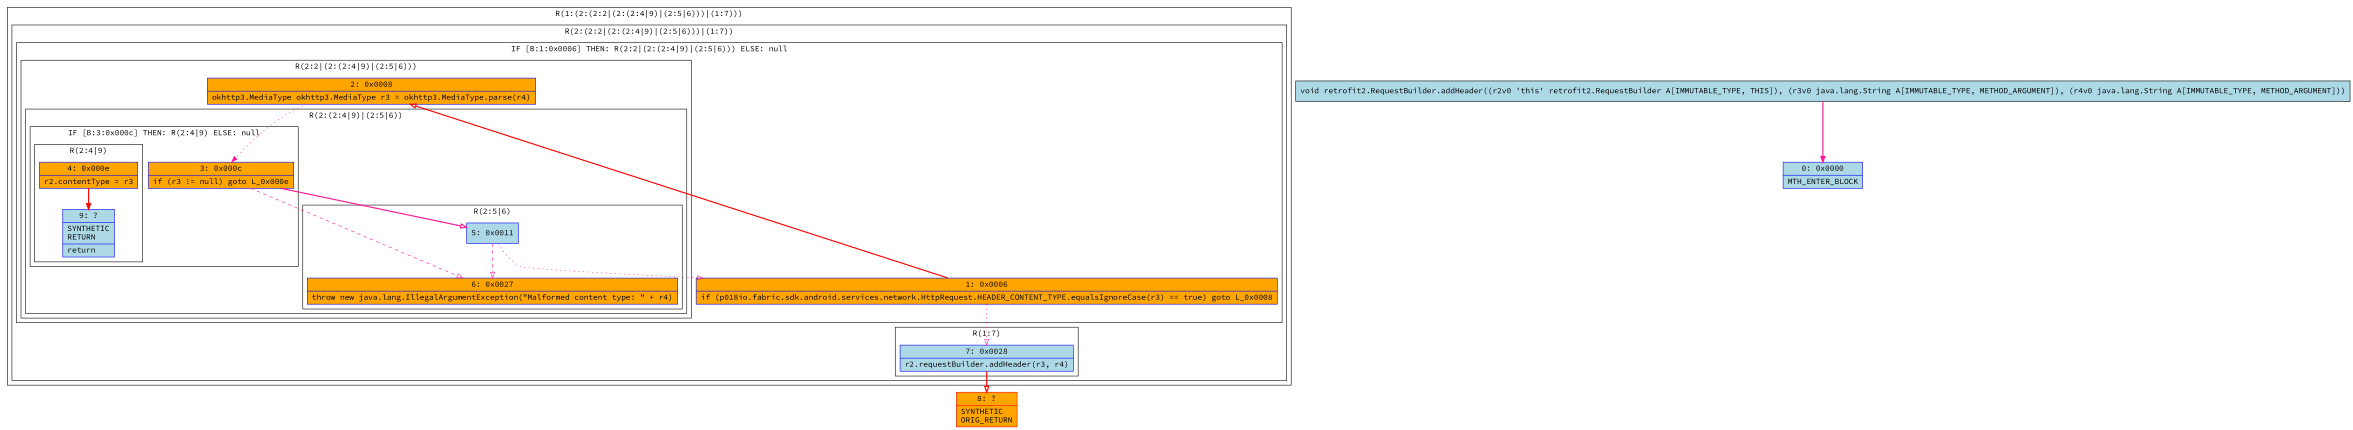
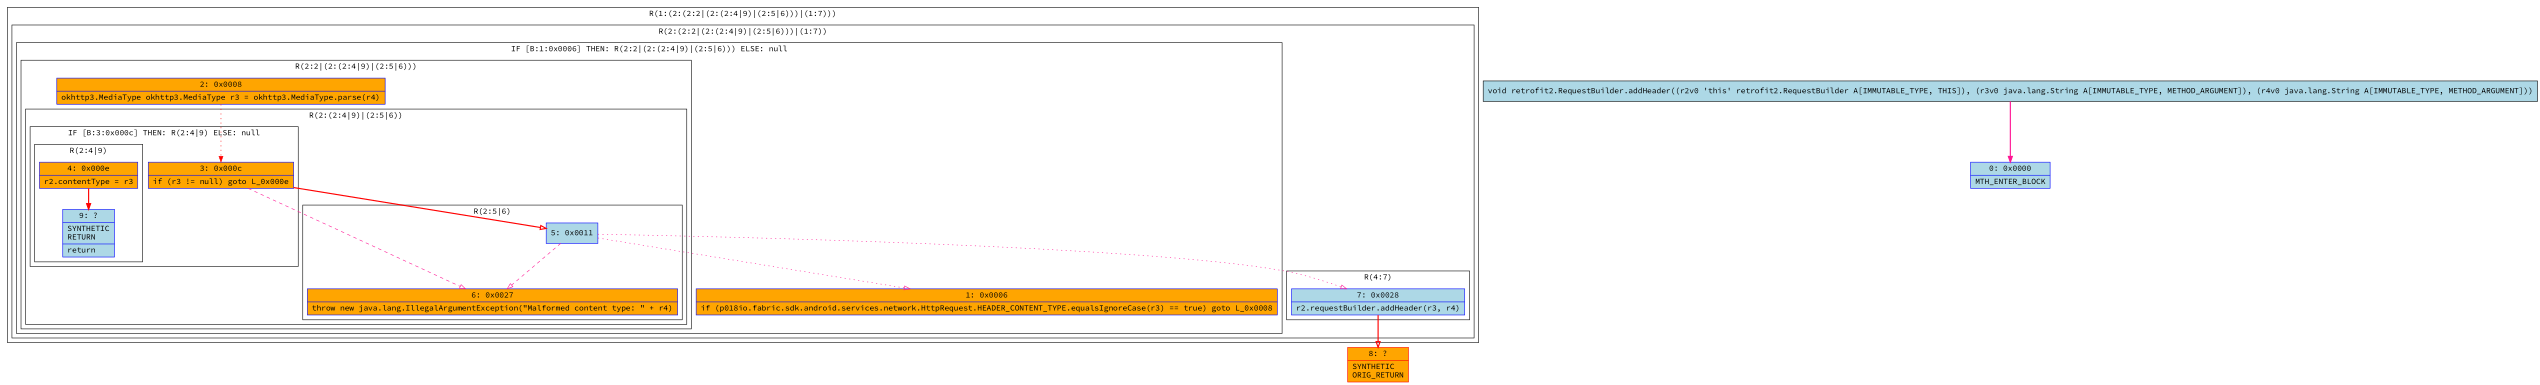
(274, 123) -> (221, 130)
(682, 192) -> none
(380, 209) -> (423, 209)
(987, 319) -> (971, 246)
(987, 334) -> (1378, 277)
